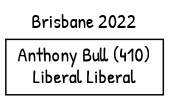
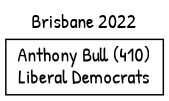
(85, 67) -> (85, 67)
